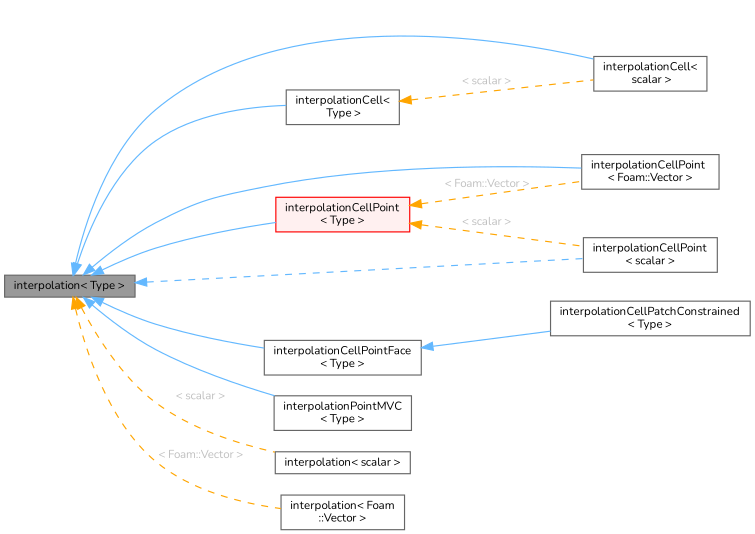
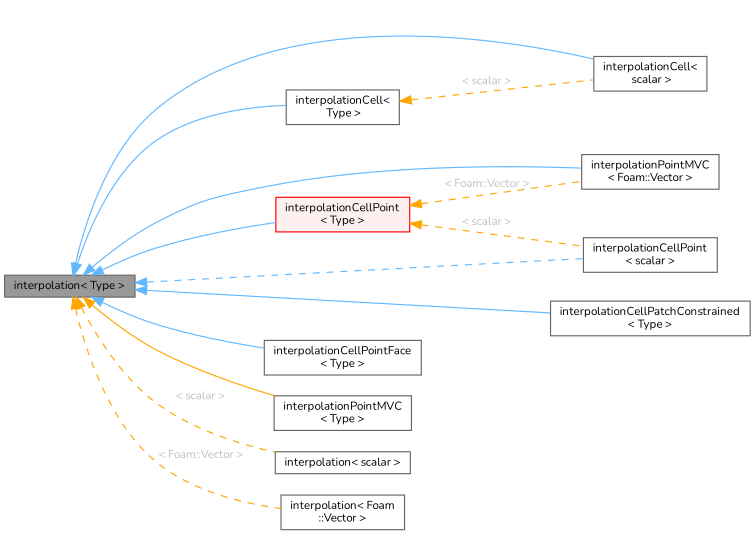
(650, 172) -> (650, 172)
(492, 339) -> (348, 302)
(178, 360) -> (178, 360)
